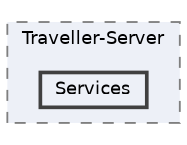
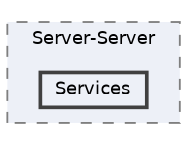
(94, 39) -> (94, 39)
